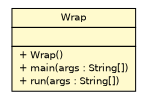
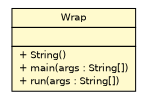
(41, 55) -> (43, 55)
